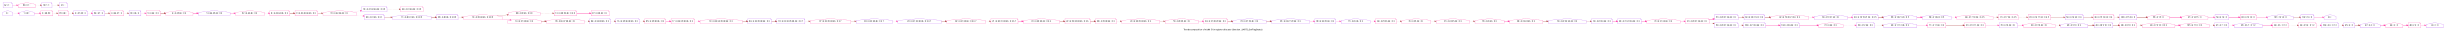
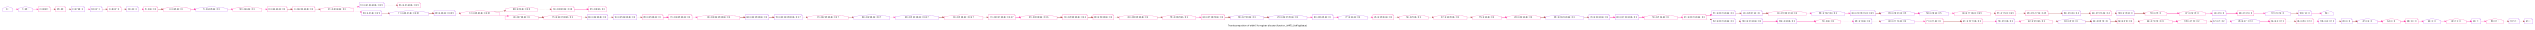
none -> (2456, 21)
